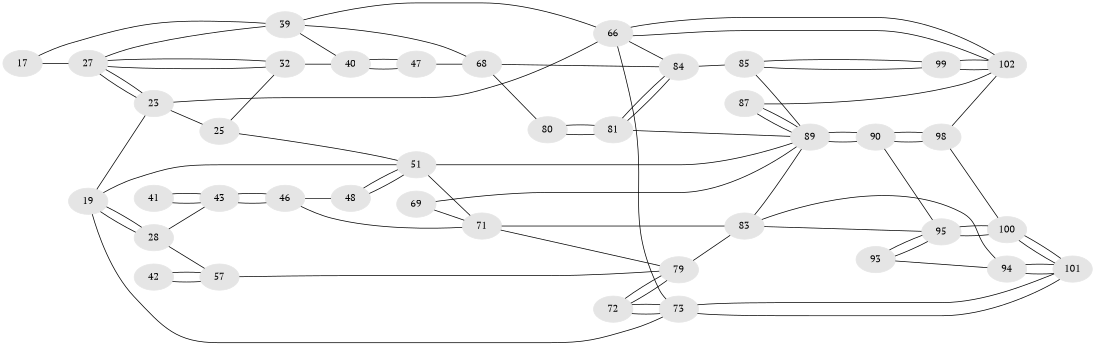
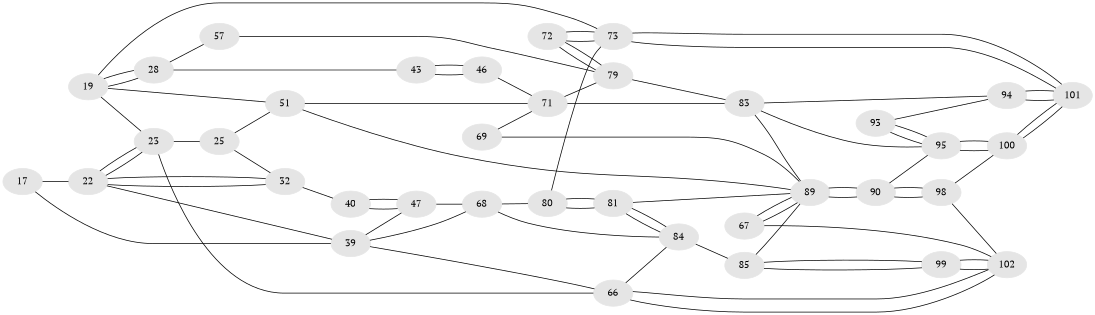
(318, 44) -> (384, 224)
(88, 63) -> (88, 182)
(744, 104) -> (744, 226)
(639, 174) -> (571, 117)
(154, 198) -> none
(351, 198) -> none
(154, 277) -> none
